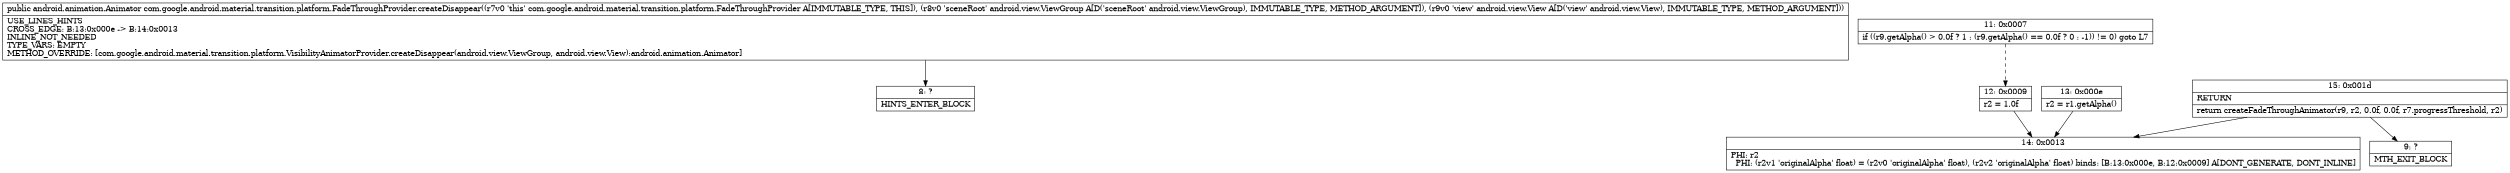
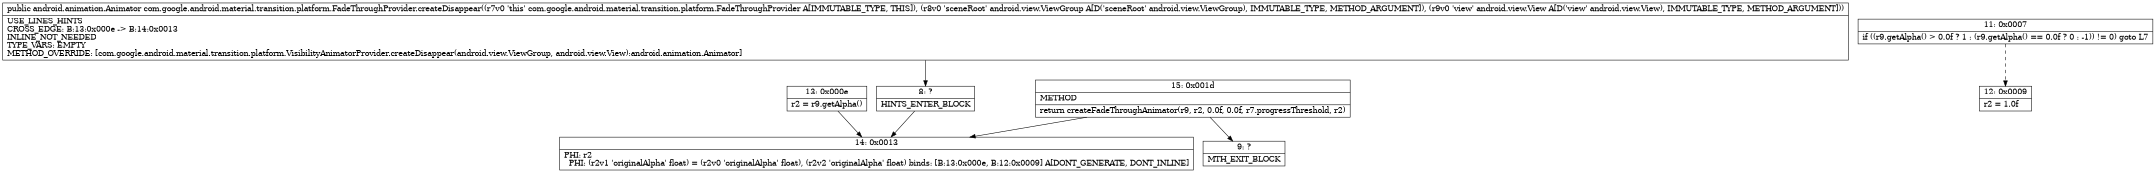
(2214, 98) -> (1058, 98)
(2081, 105) -> (827, 105)
(2021, 122) -> (905, 122)
